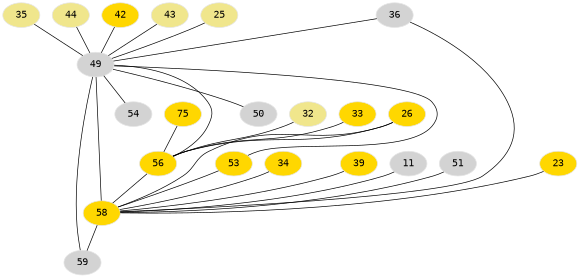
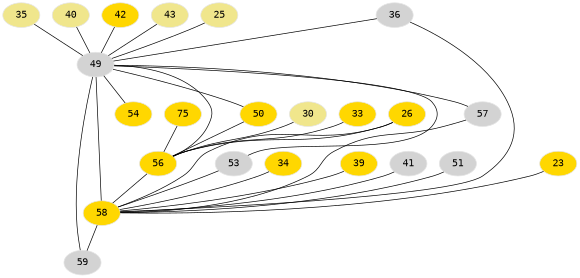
(71, 15) -> (71, 15)
(133, 114) -> (133, 114)
(258, 114) -> (258, 114)
(308, 114) -> (308, 114)
none -> (483, 114)
none -> (208, 139)
(234, 164) -> (234, 164)
(408, 164) -> (408, 164)
